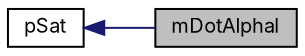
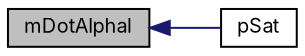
(130, 28) -> (195, 28)
